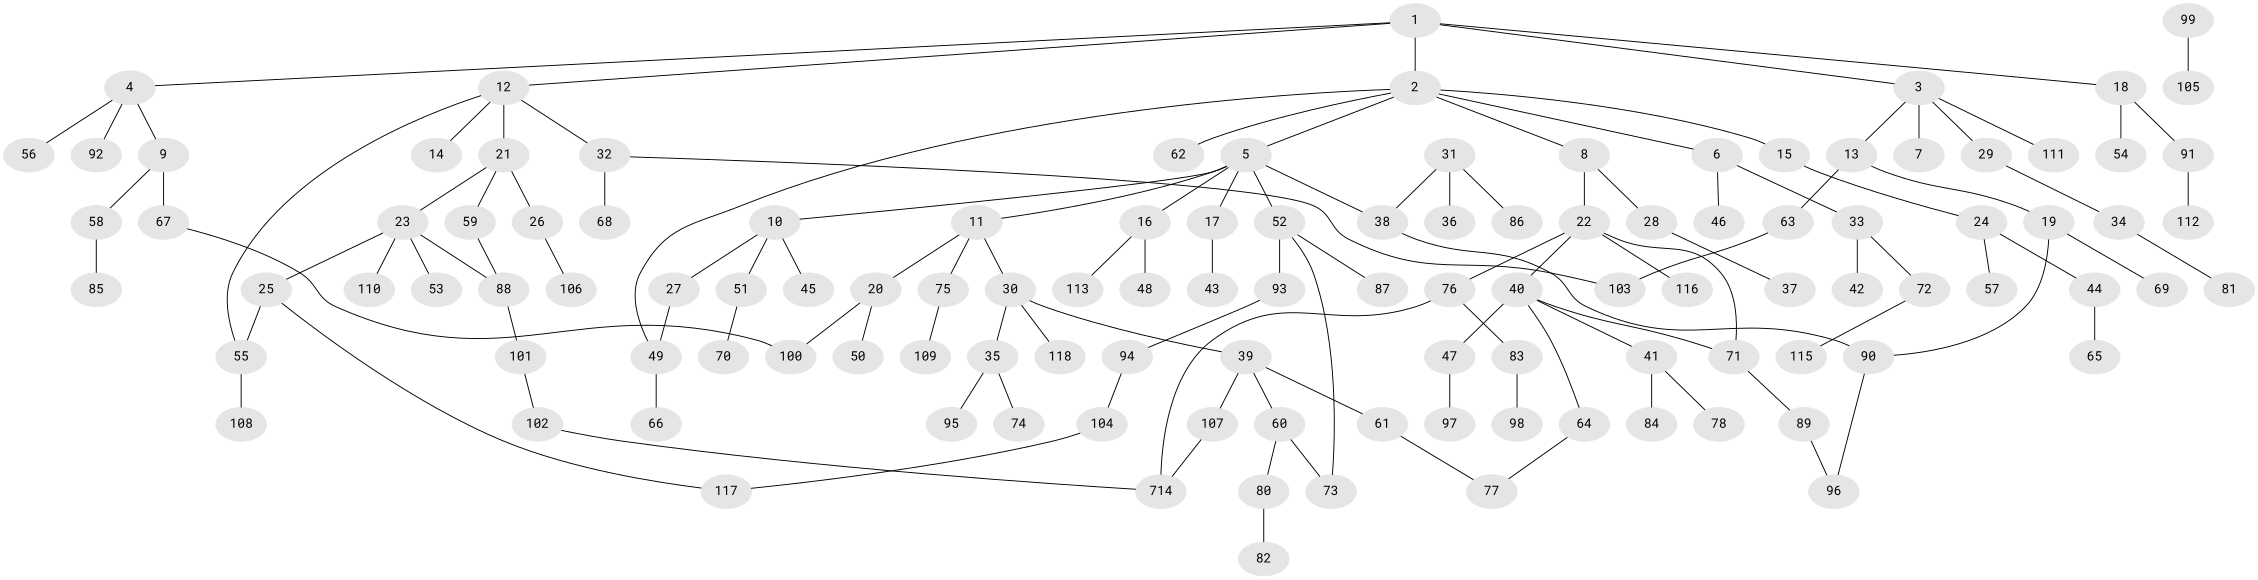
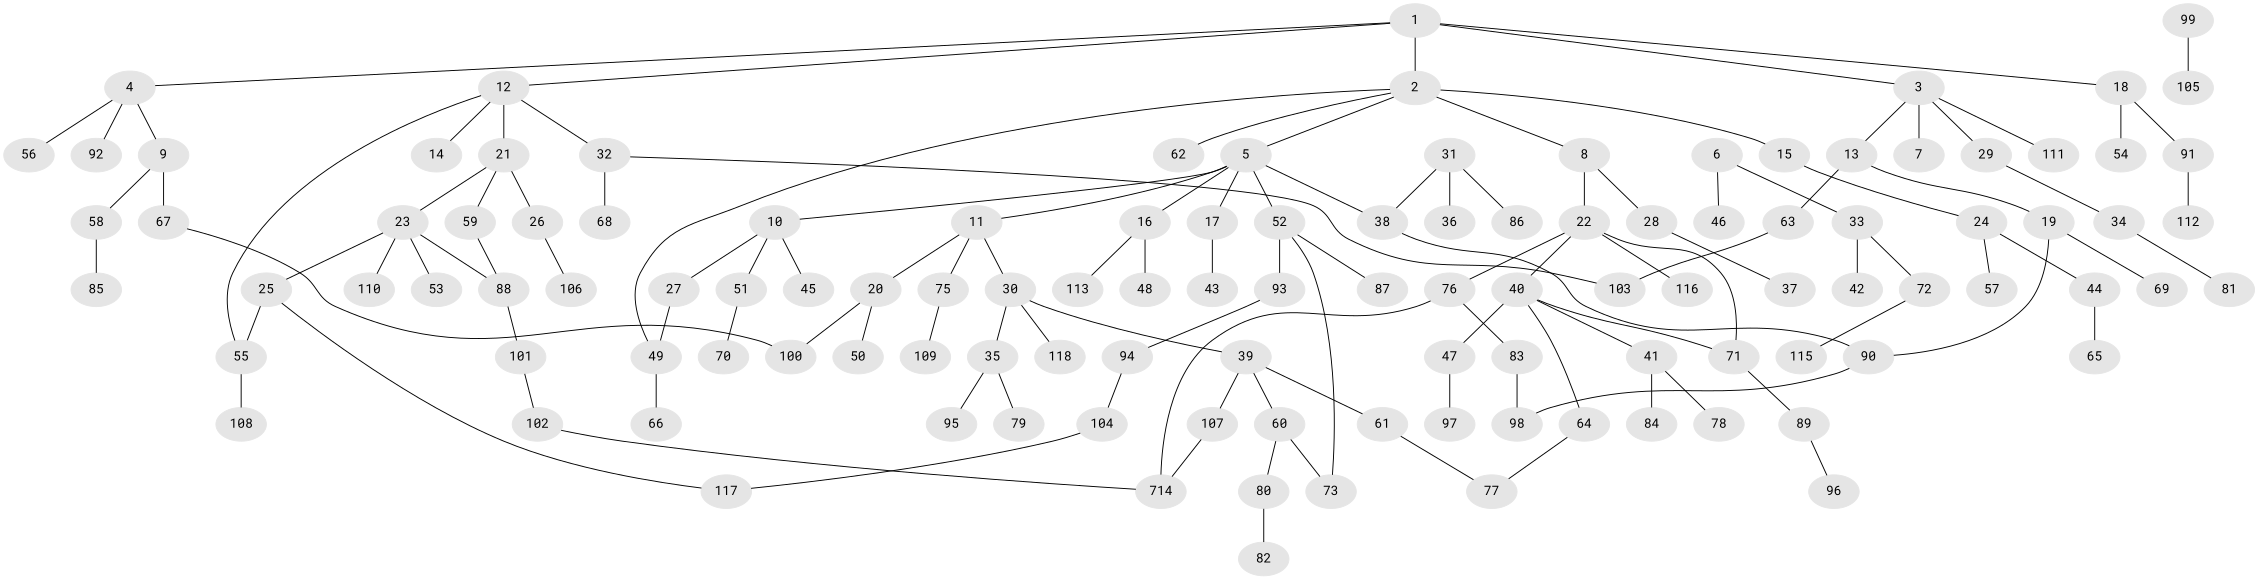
(1566, 122) -> none
(1019, 424) -> (1019, 424)
(1851, 424) -> (1701, 391)
